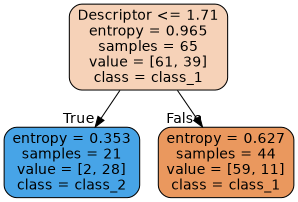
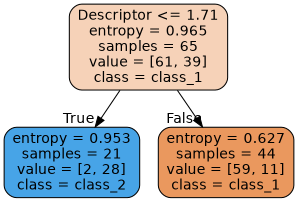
(72, 162) -> (72, 162)
